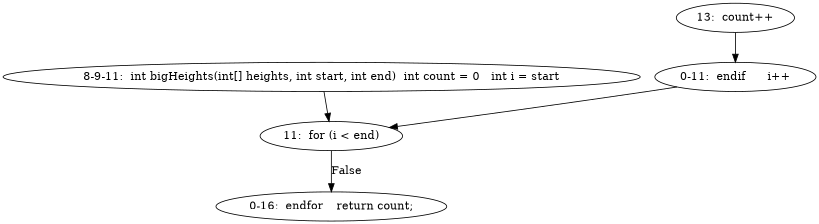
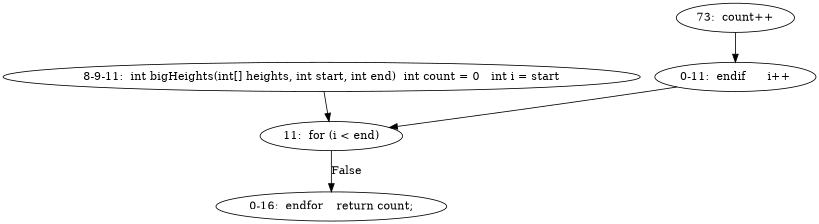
(735, 18) -> (735, 18)
